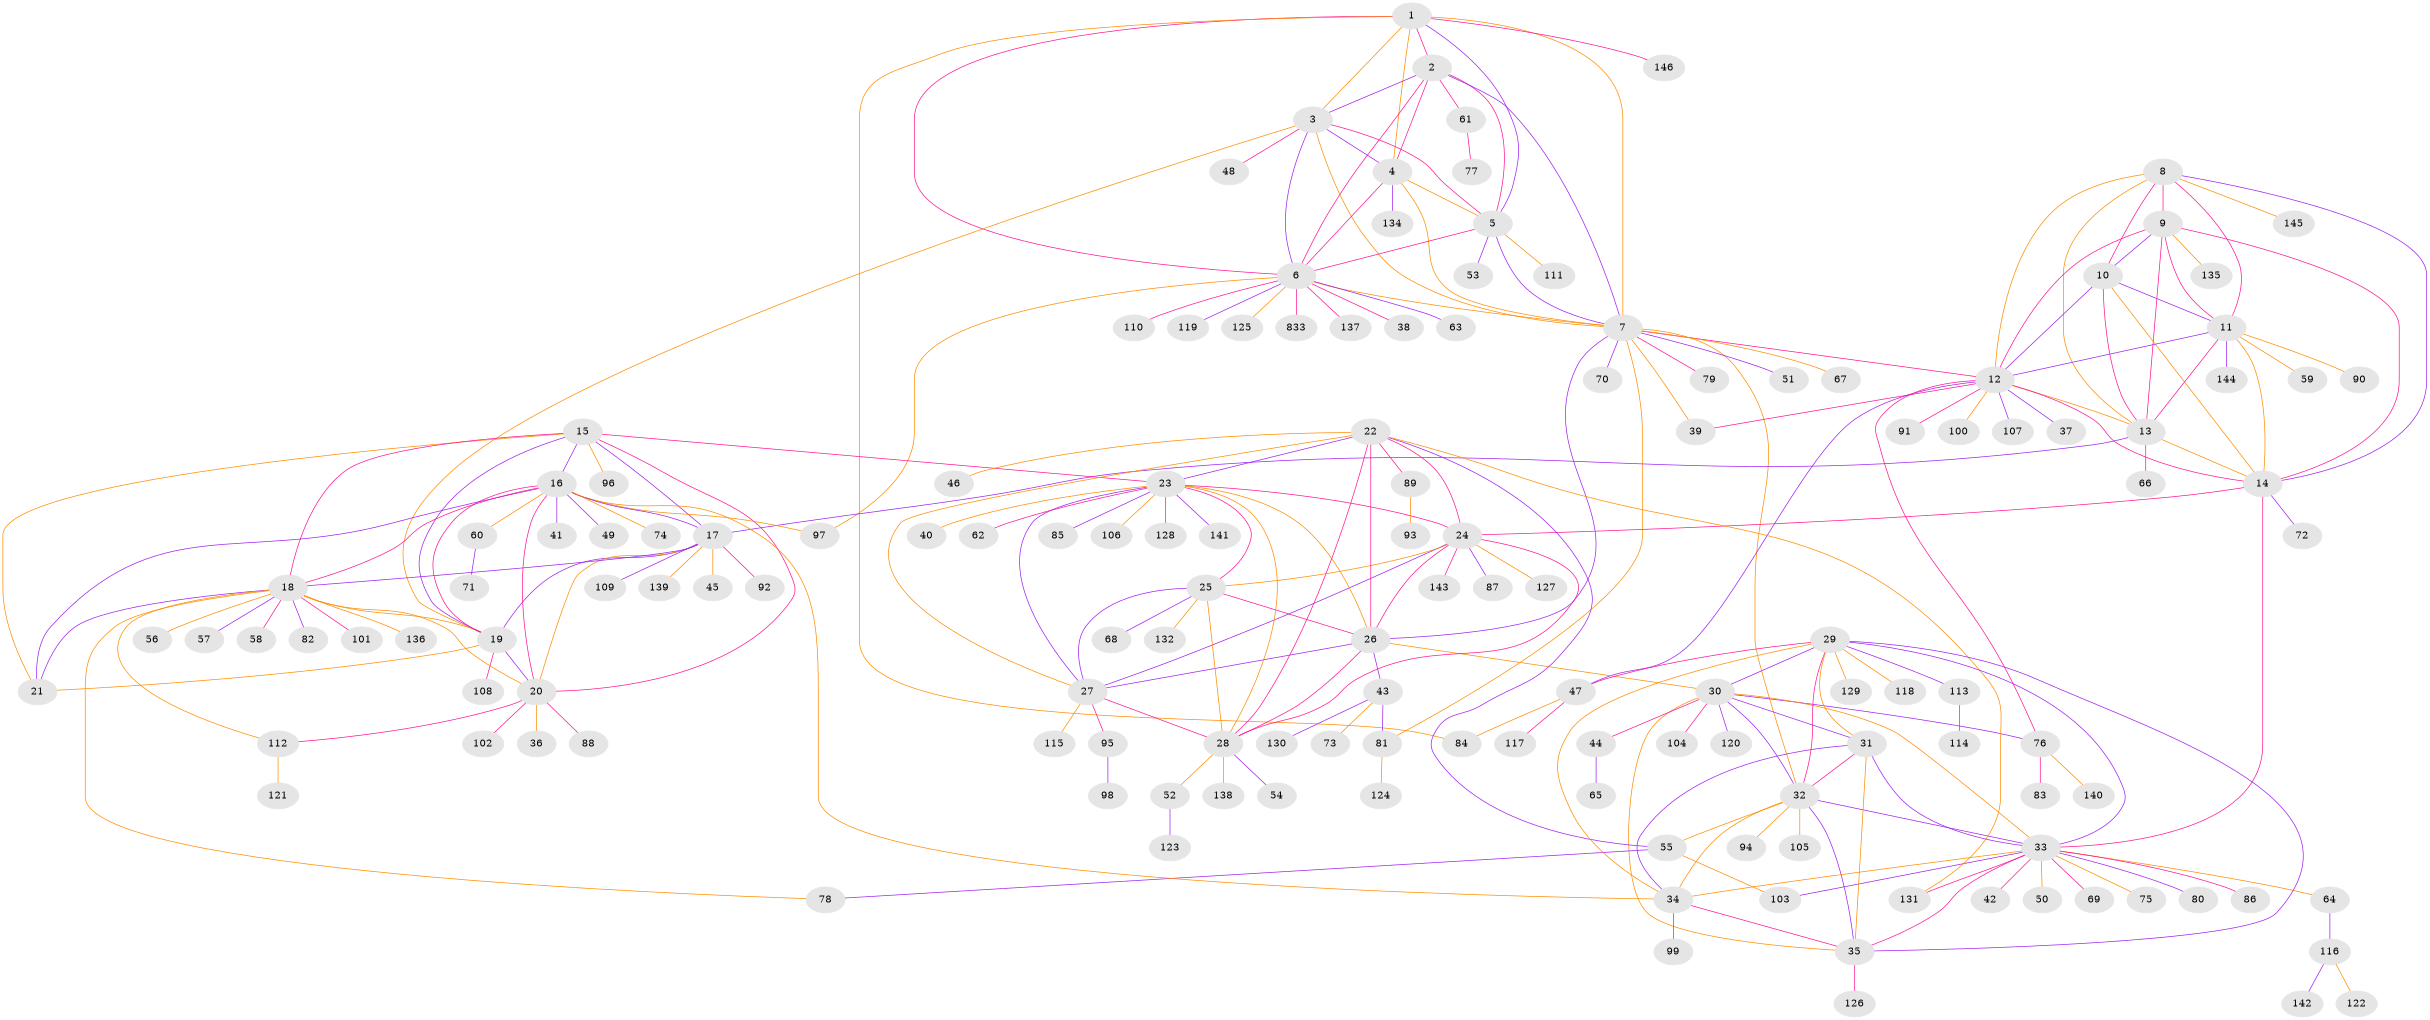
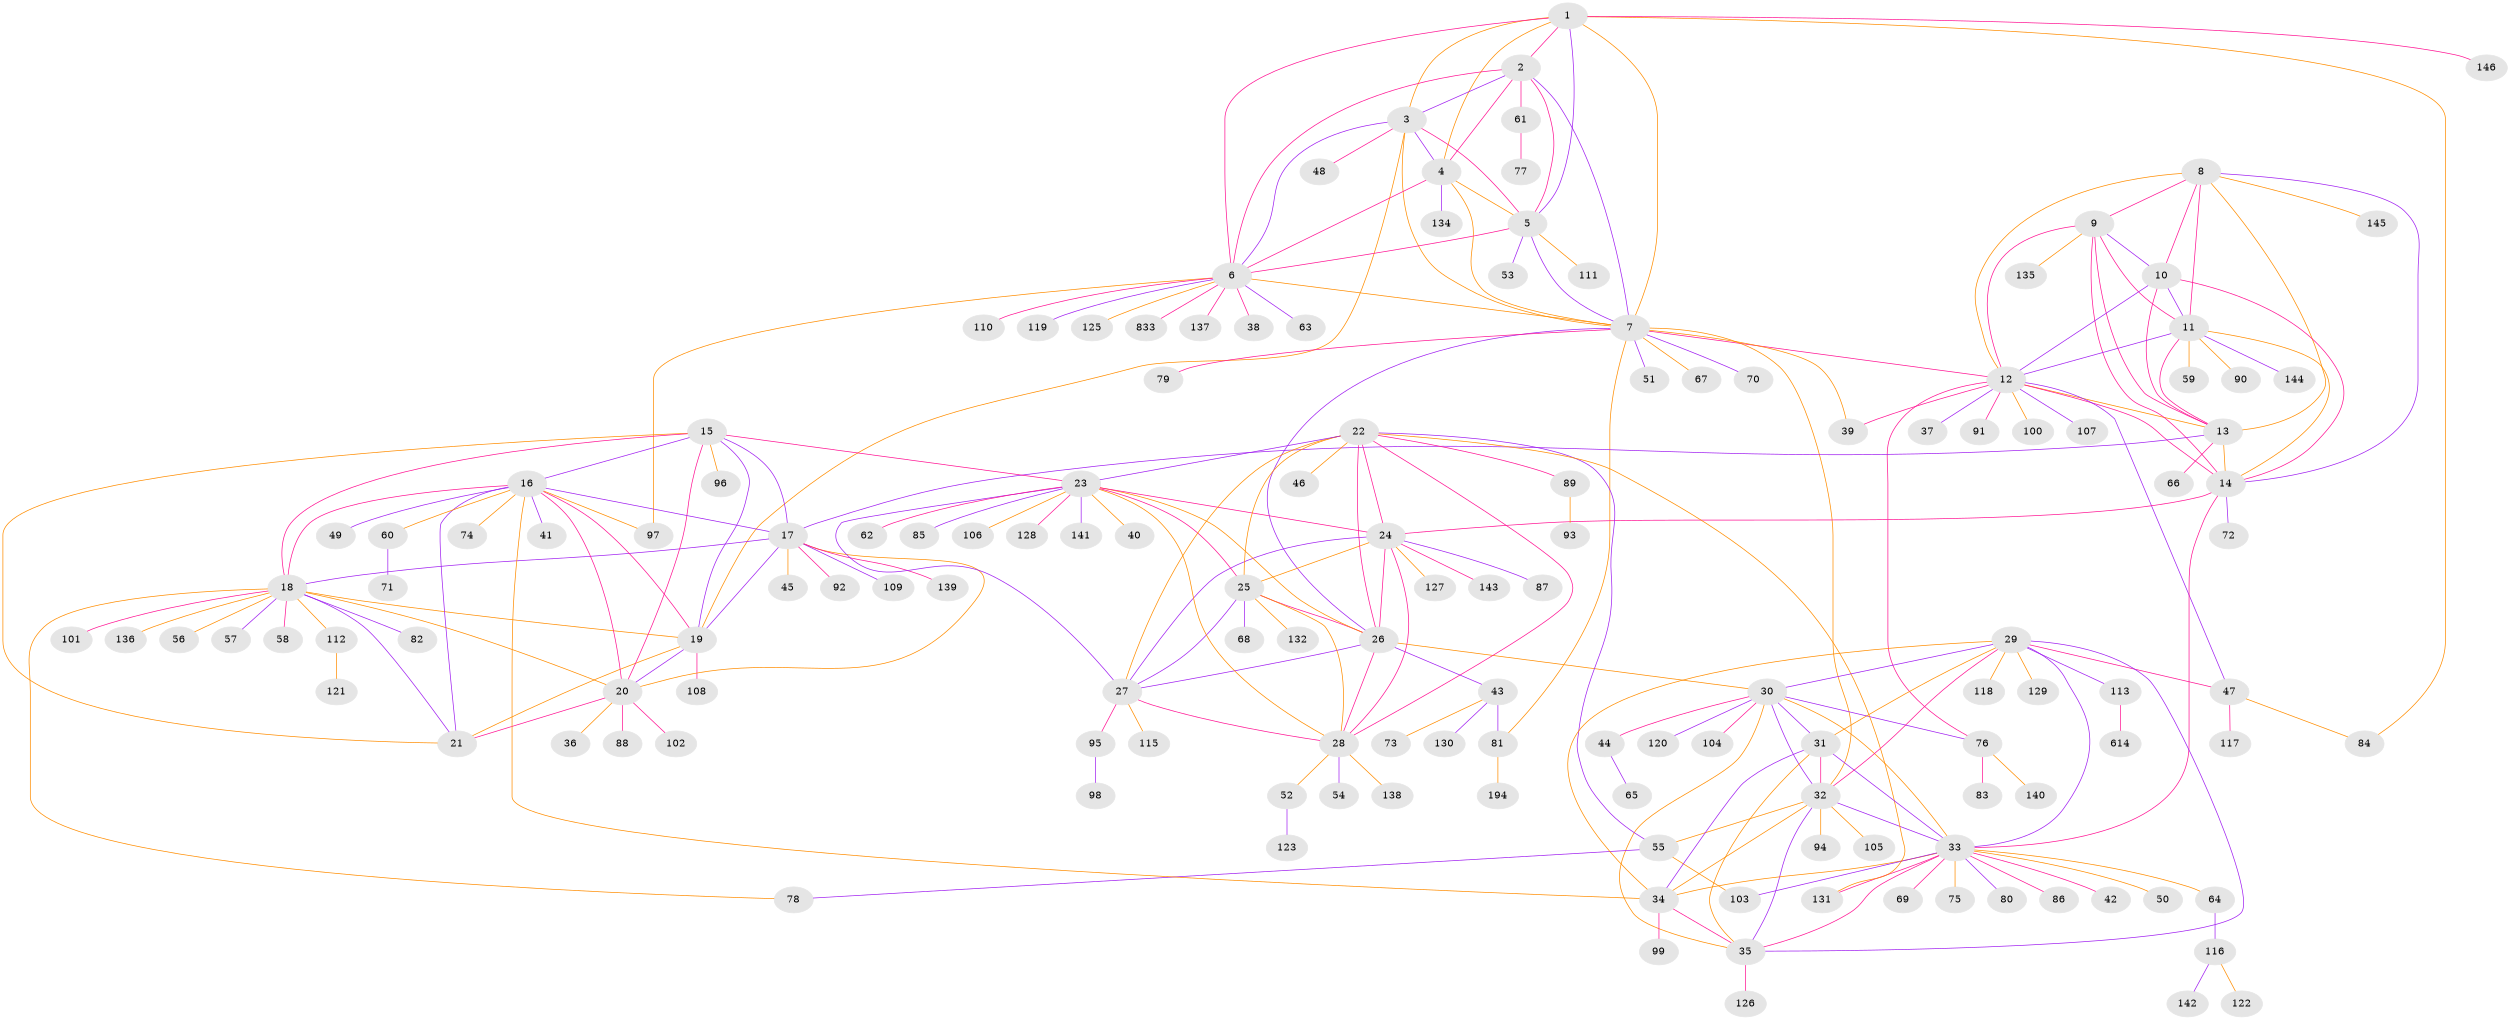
(2179, 375) -> (2331, 361)
none -> (1264, 484)
(686, 562) -> (868, 561)
(412, 728) -> (540, 718)
(1959, 744) -> (2120, 744)
(1381, 796) -> (1498, 796)
